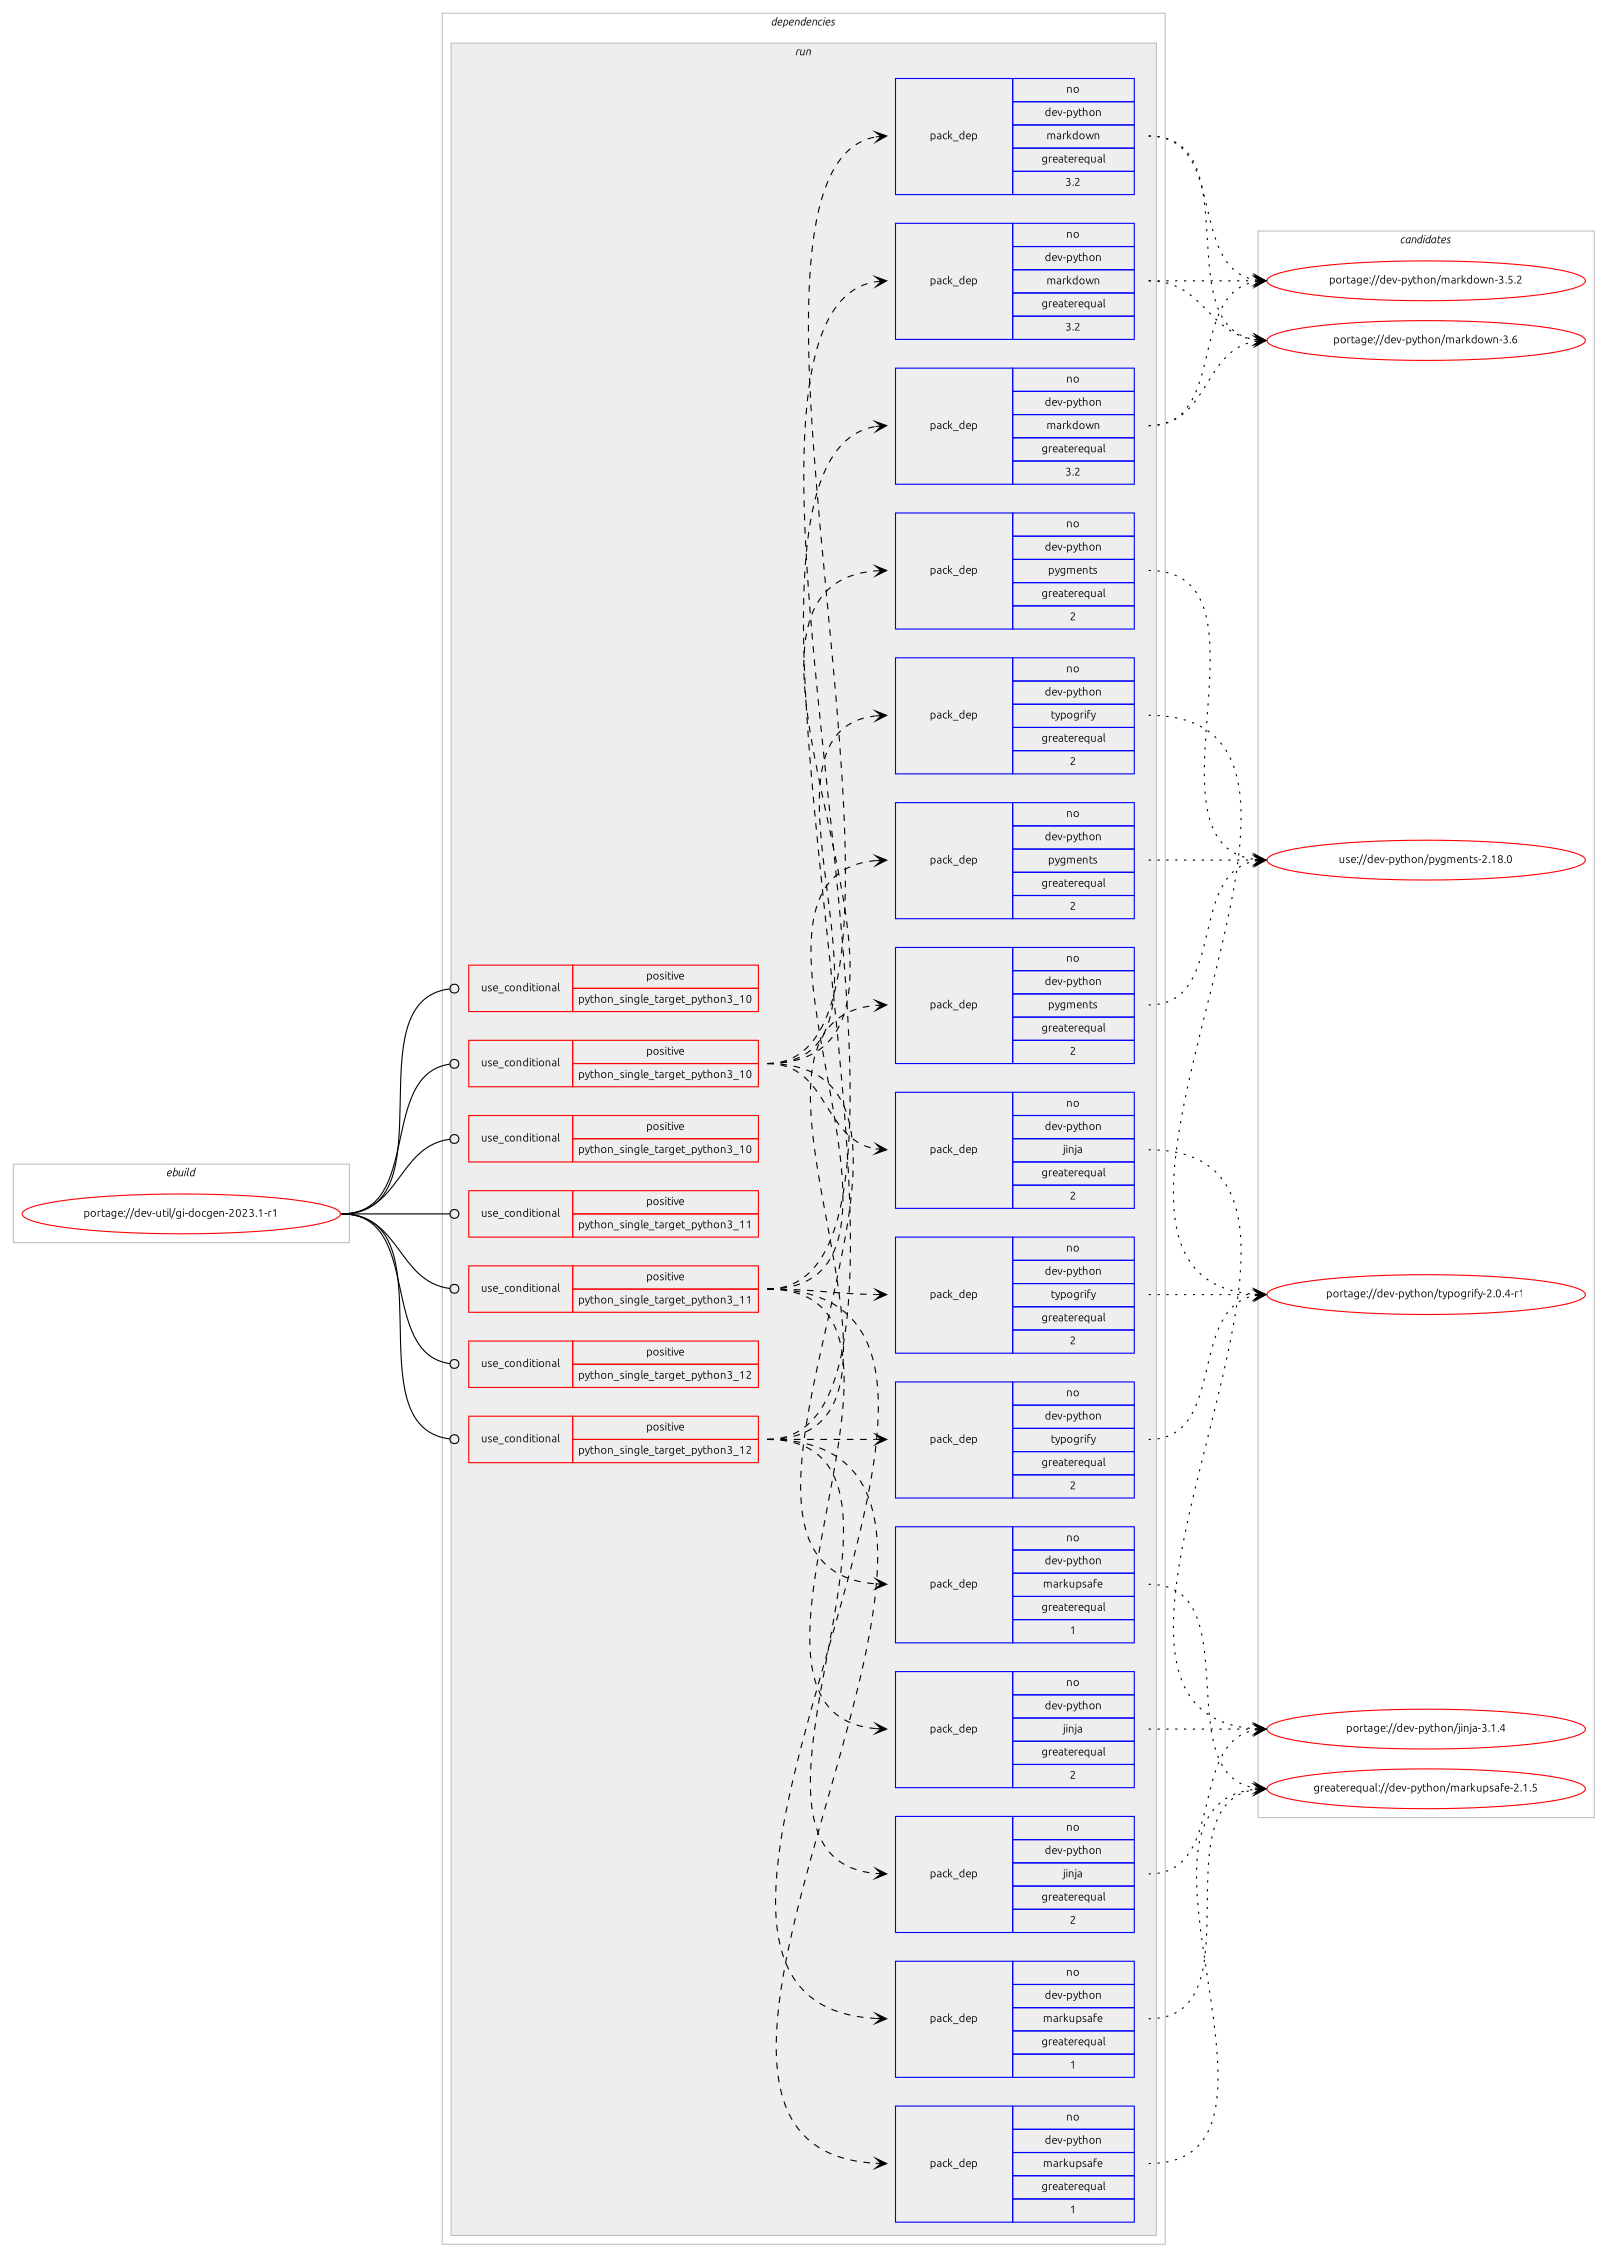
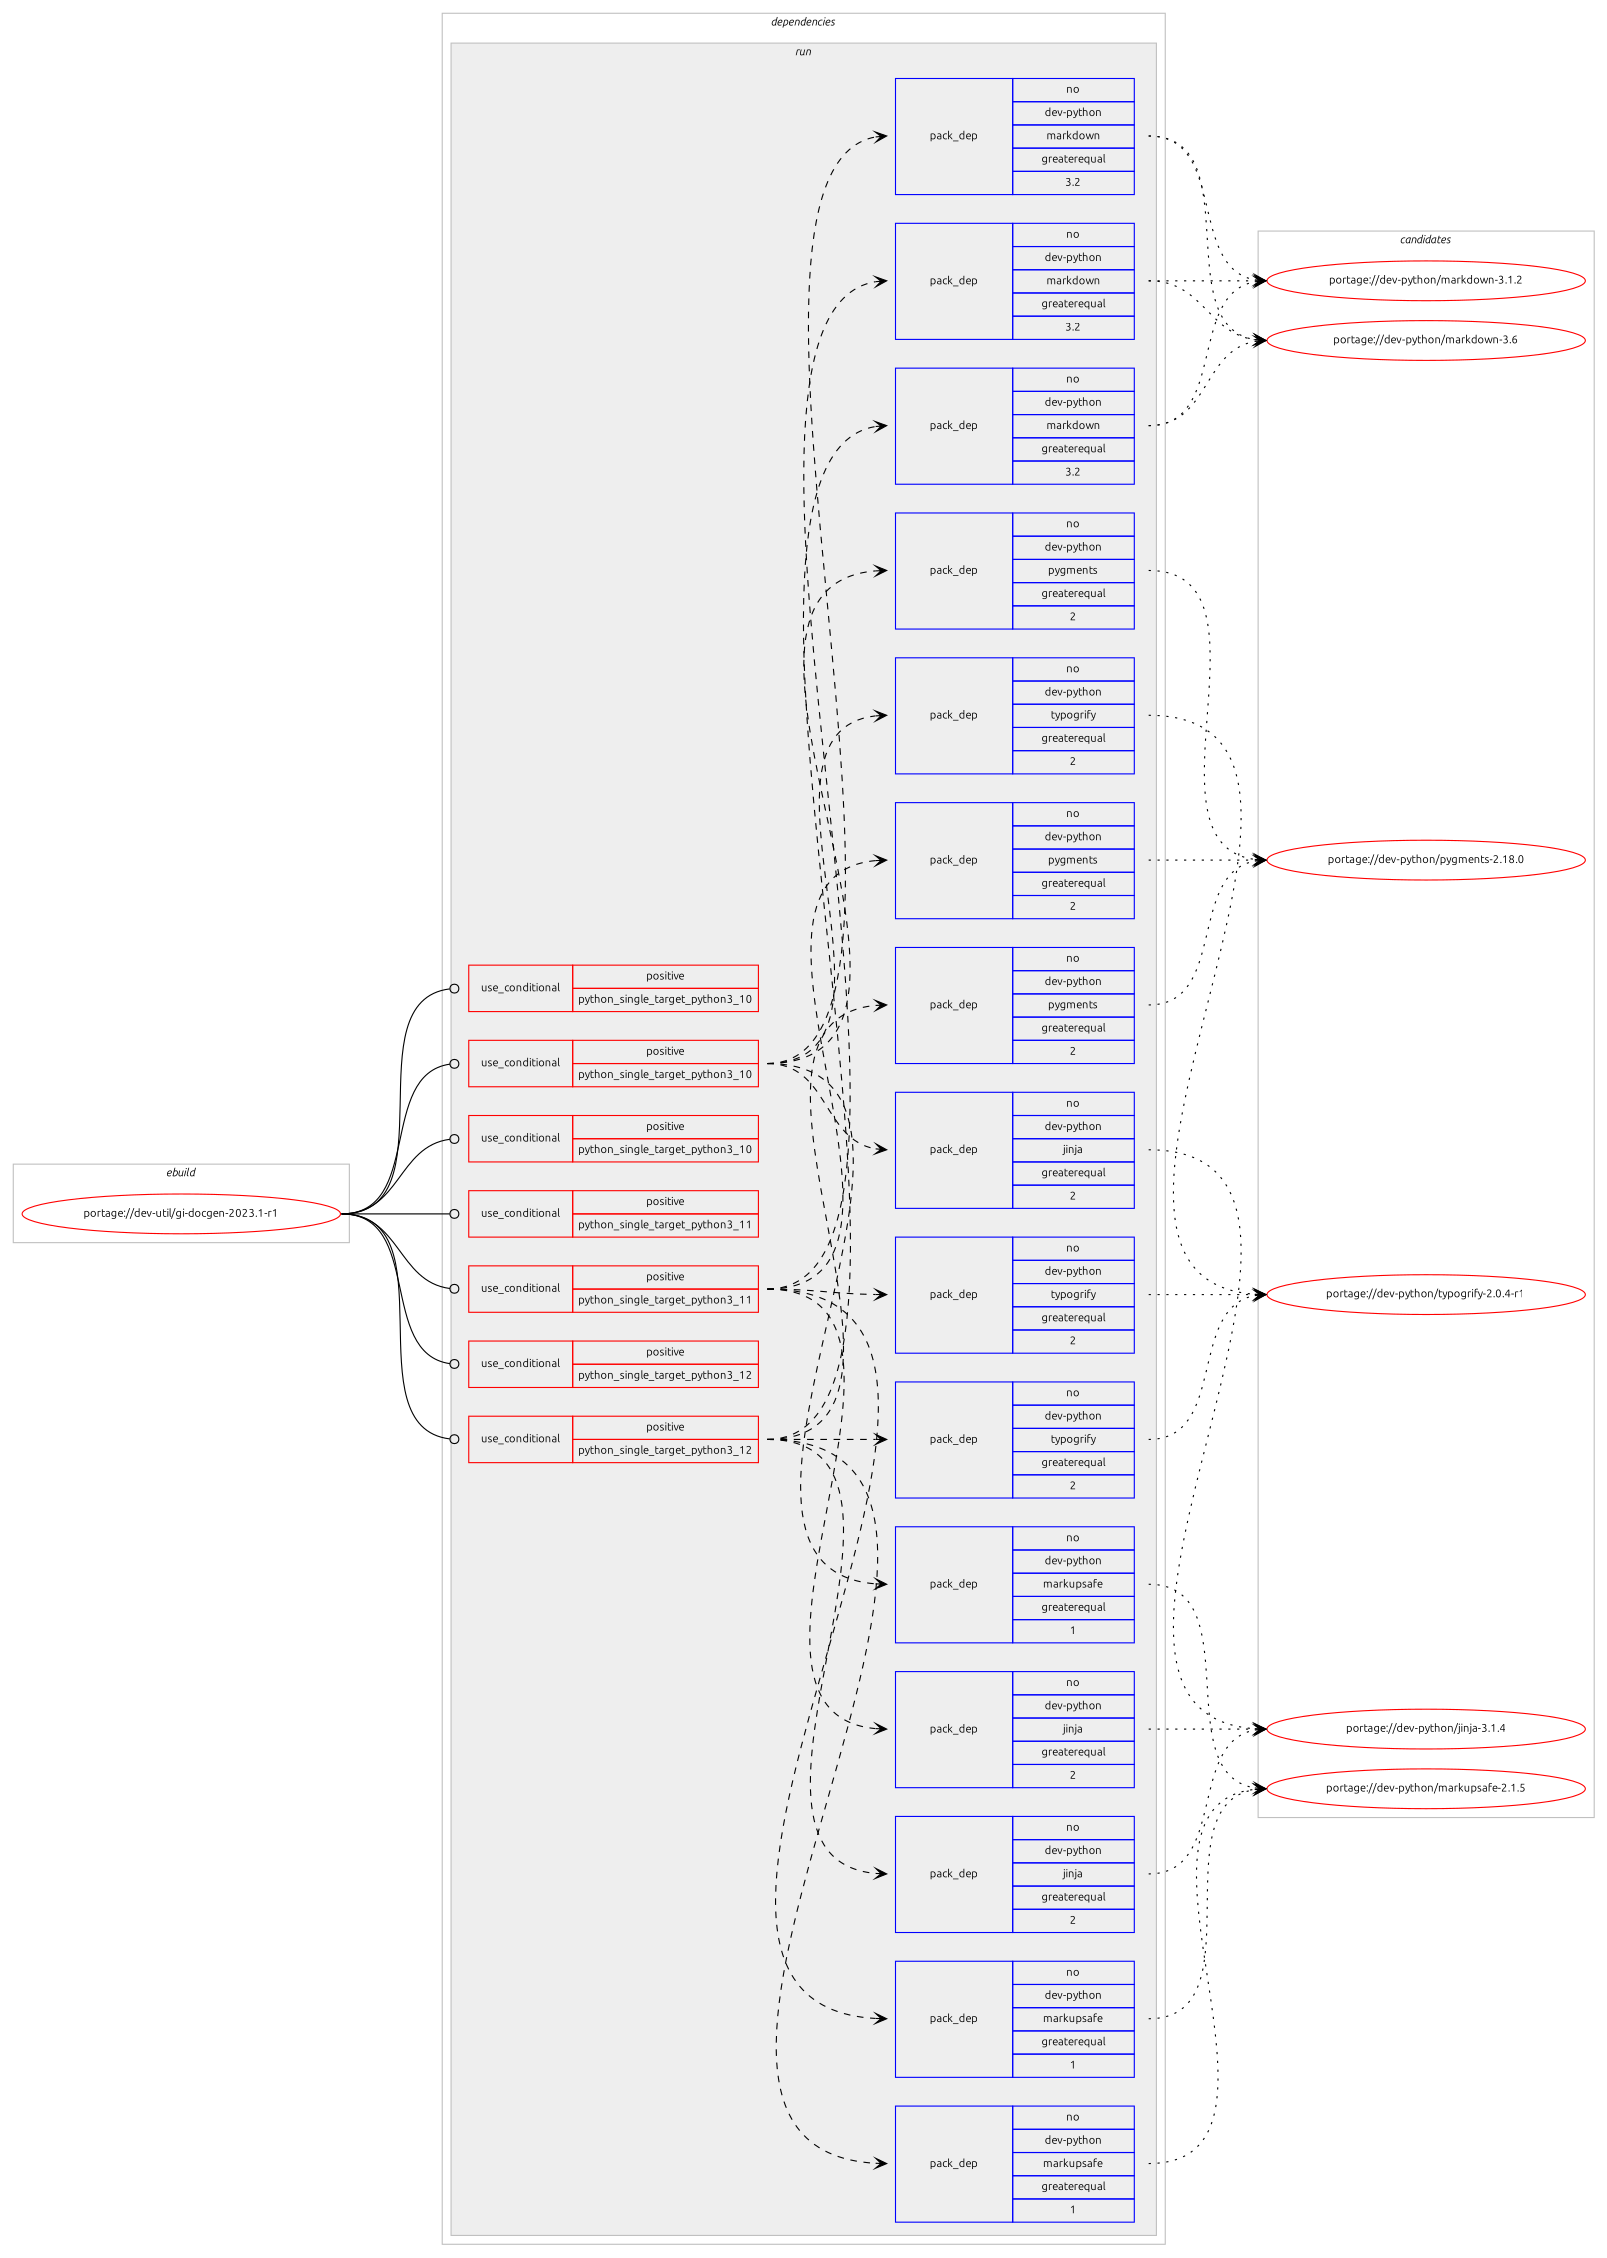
(1426, 281) -> (1426, 281)
(1426, 860) -> (1426, 860)
(1426, 1789) -> (1426, 1789)
